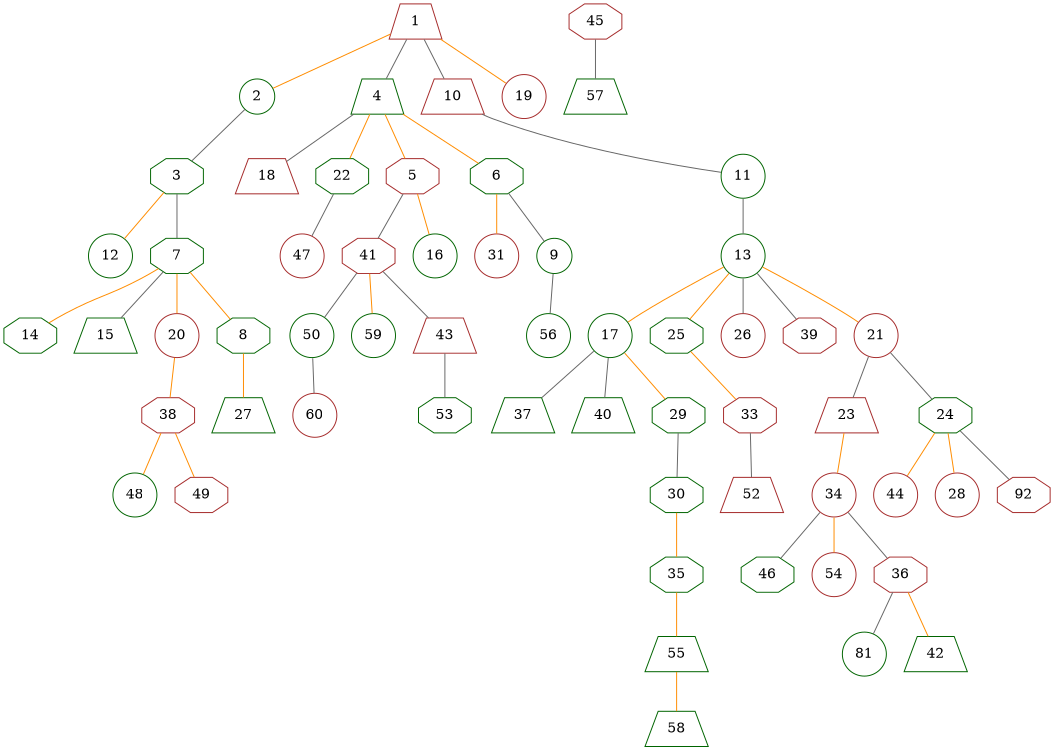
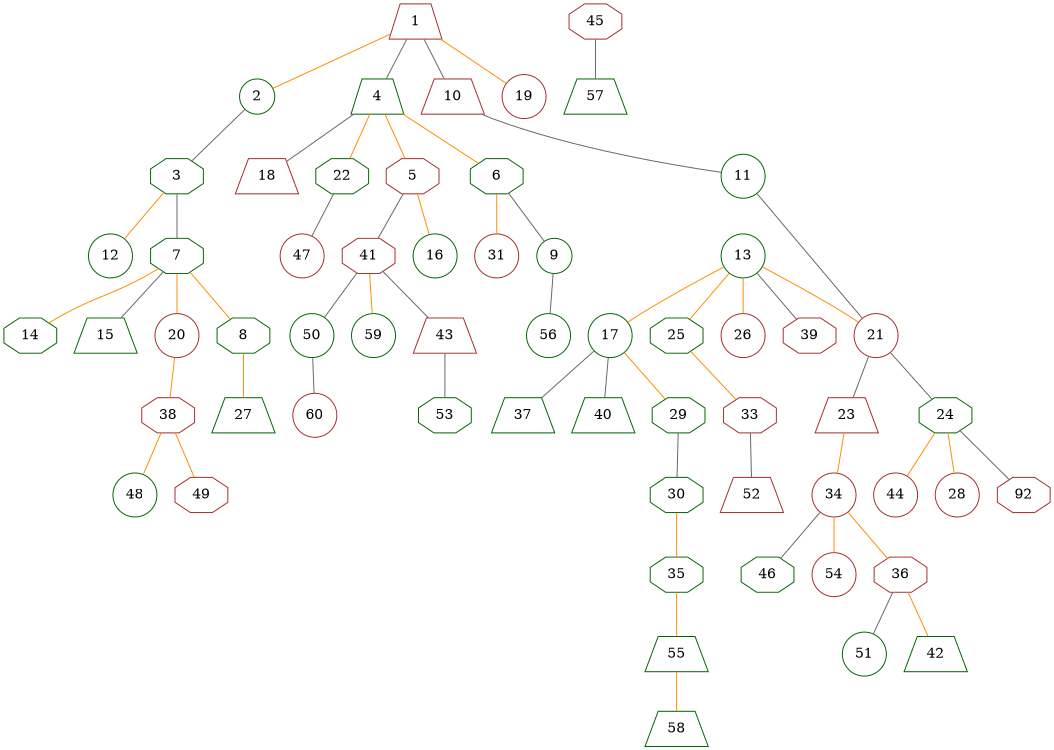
(743, 216) -> (809, 256)
(743, 296) -> (743, 296)
(868, 535) -> (868, 535)
(864, 654) -> (864, 654)
